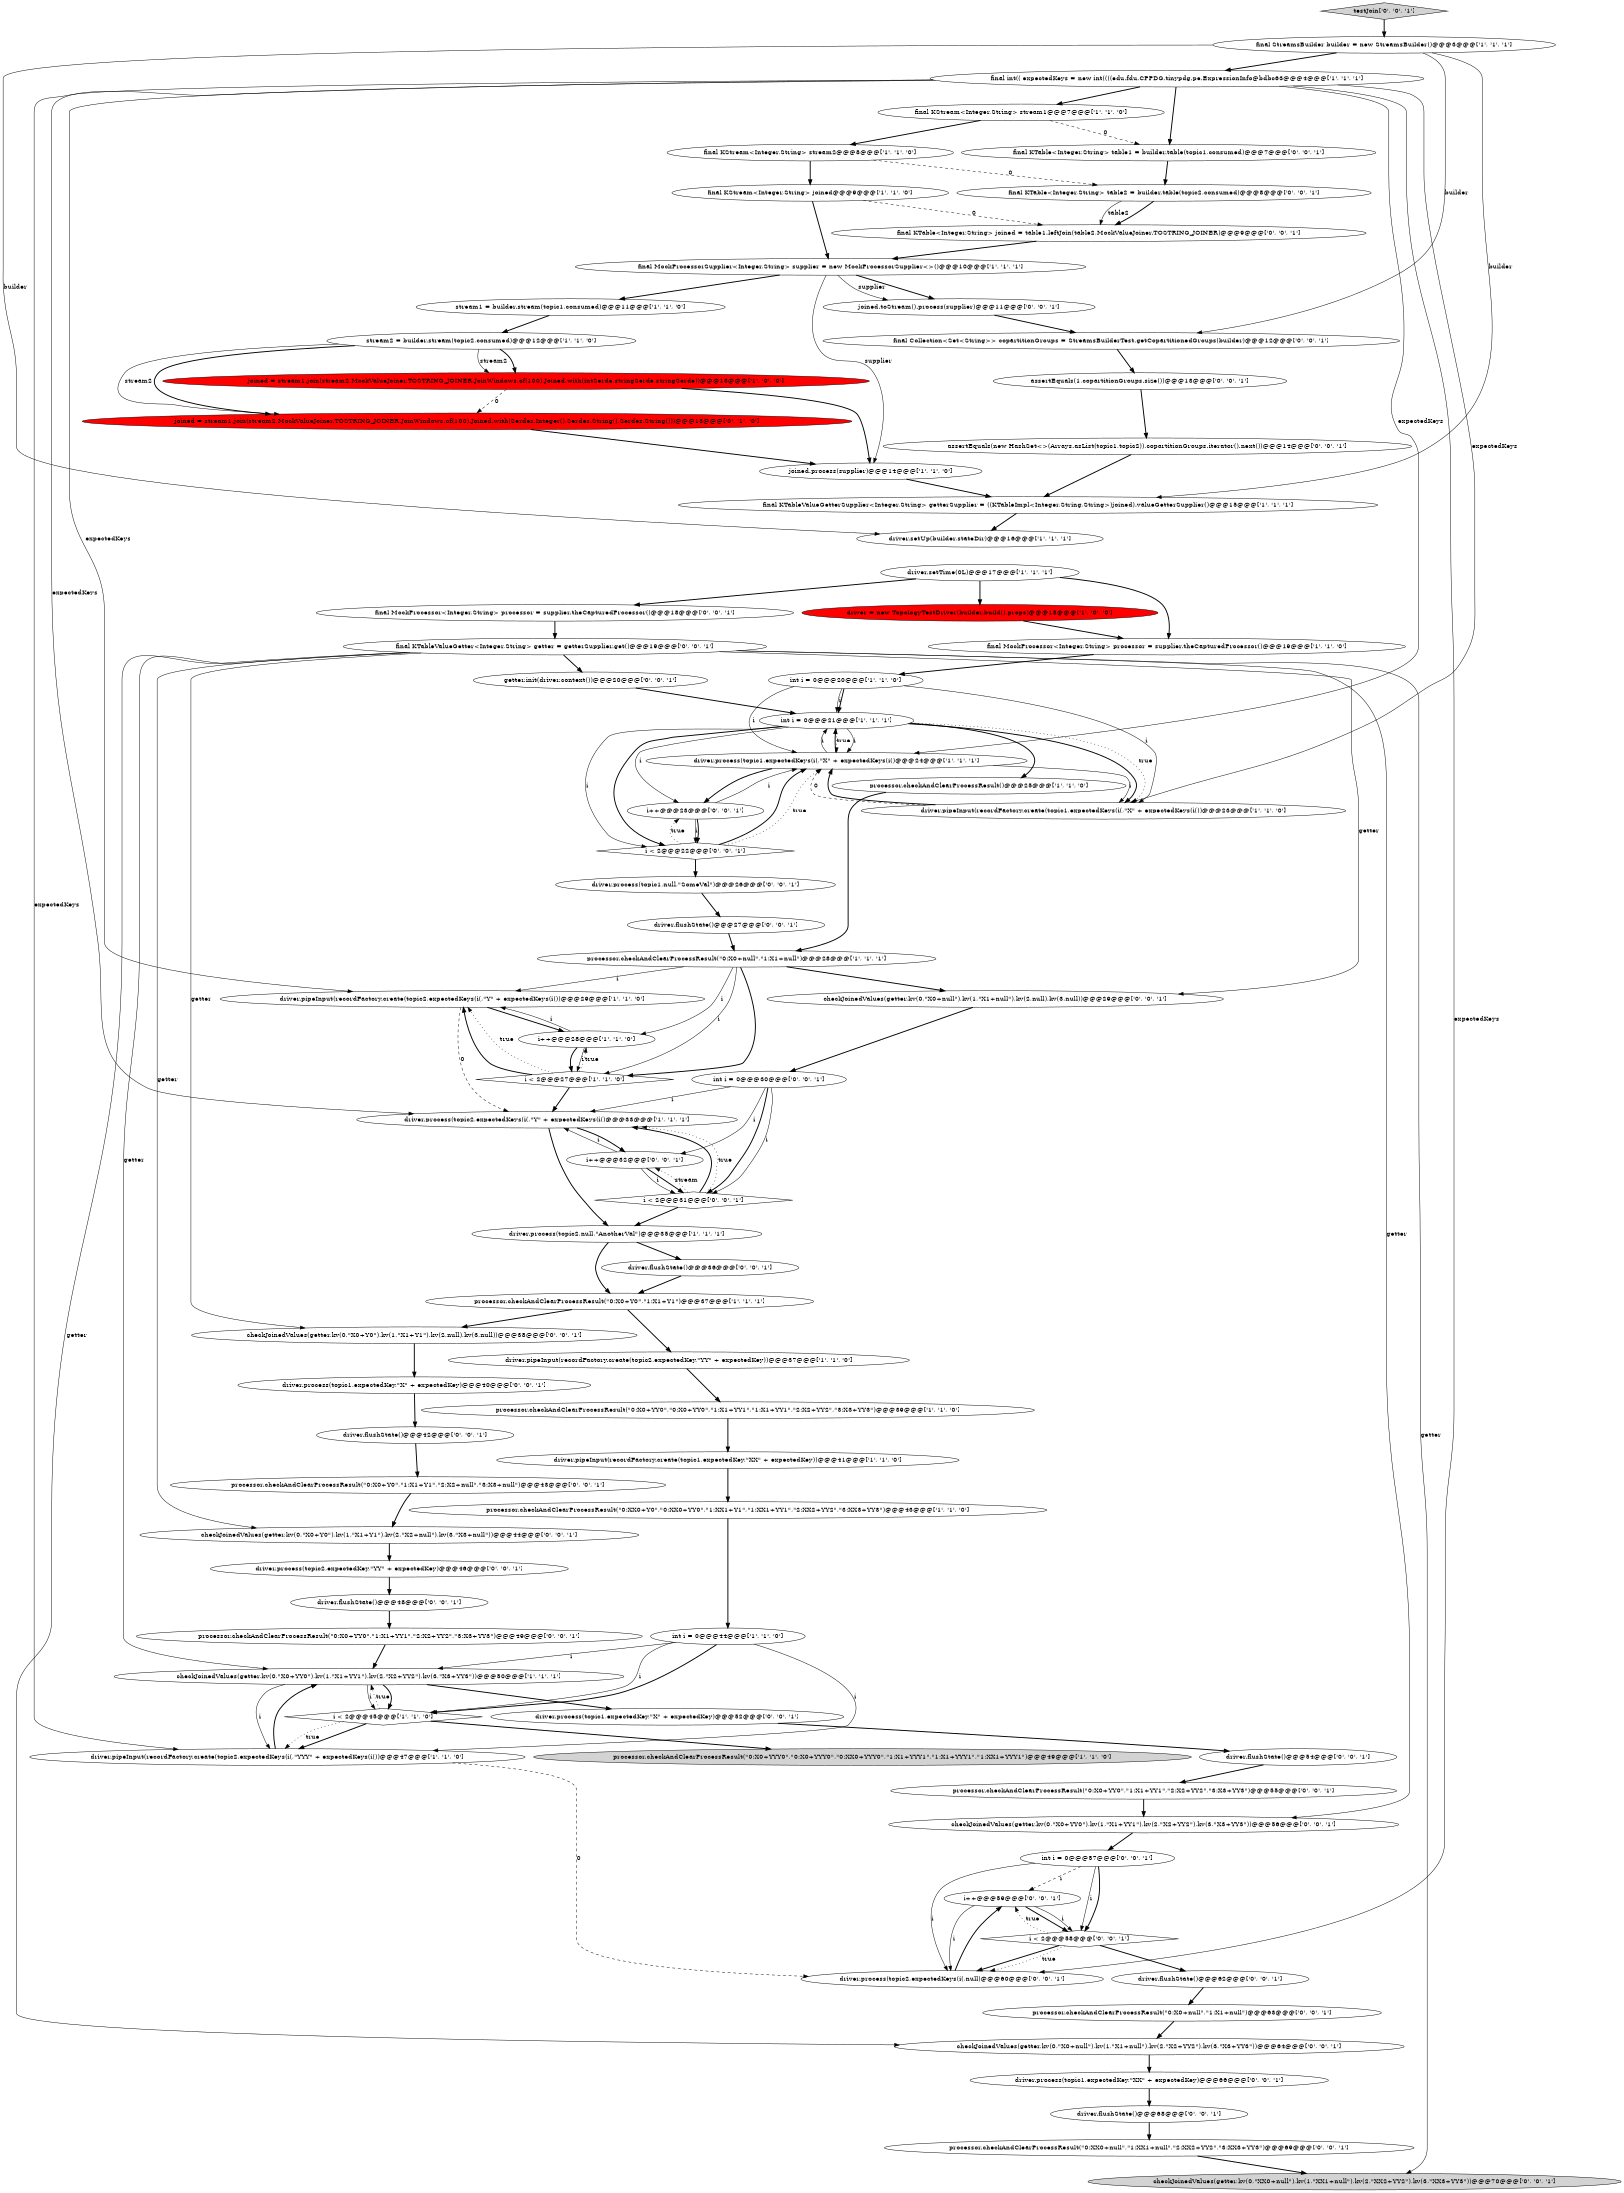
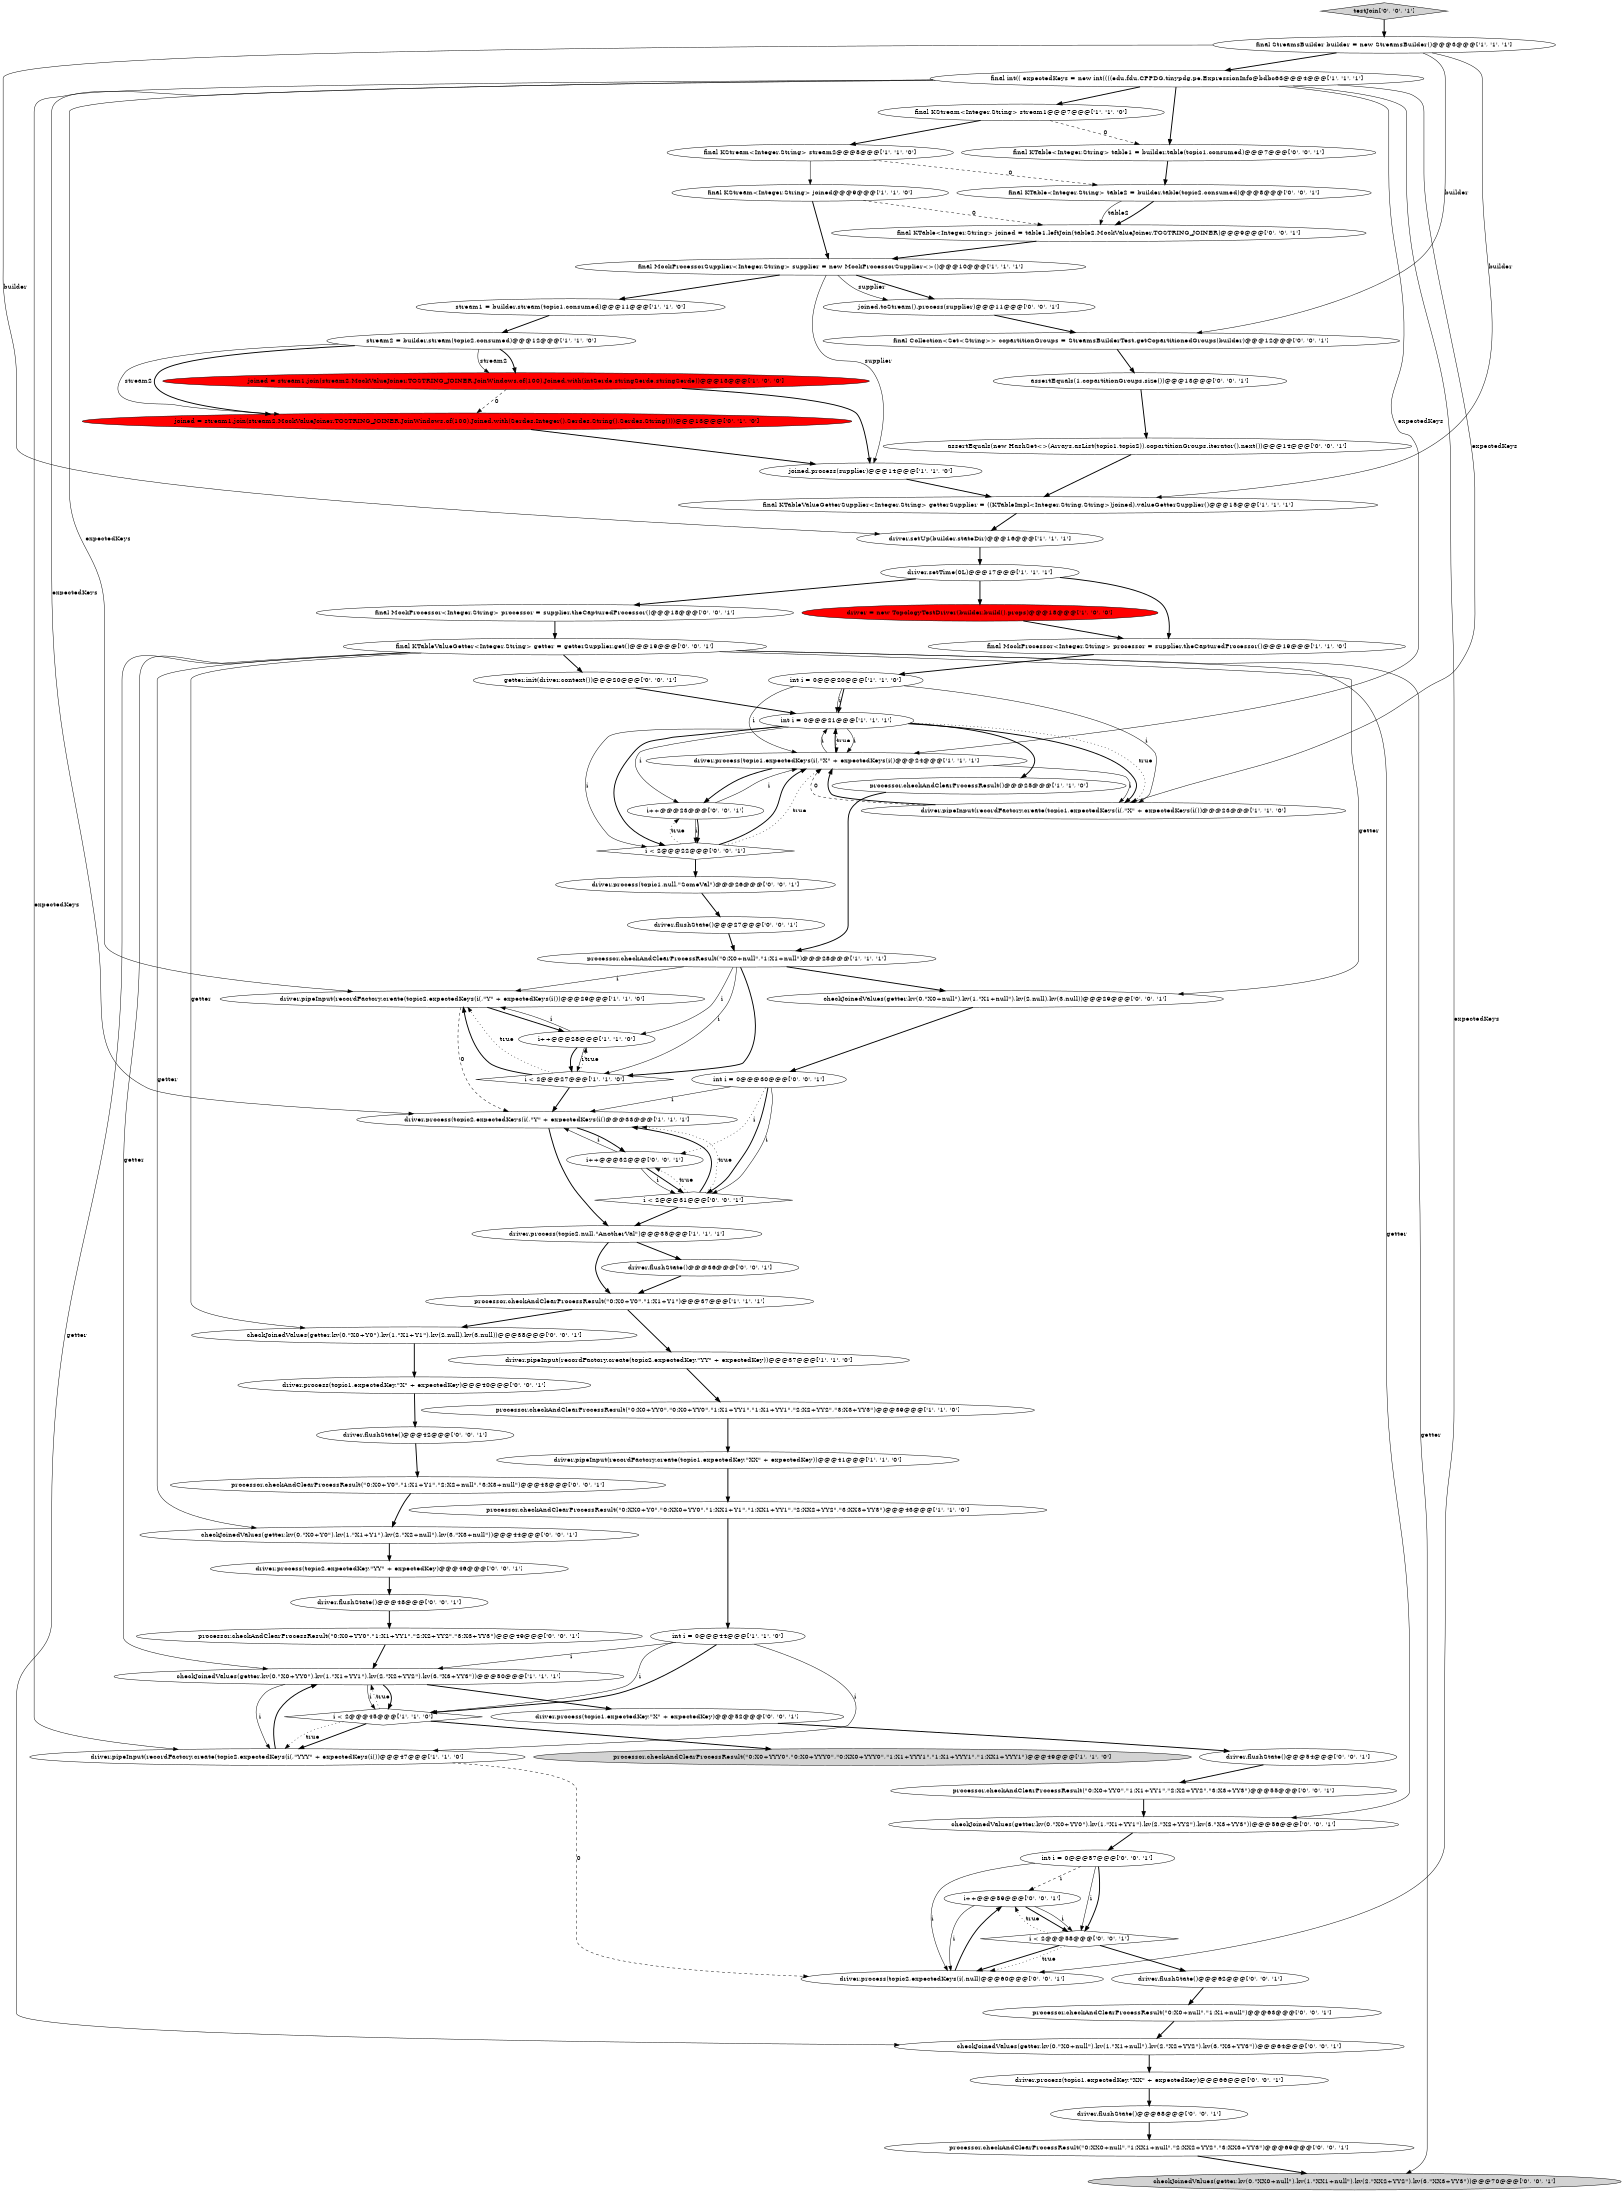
(810, 170) -> (810, 170)
none -> (980, 553)
(735, 1132) -> (735, 1132)
(686, 1180) -> (686, 1180)
